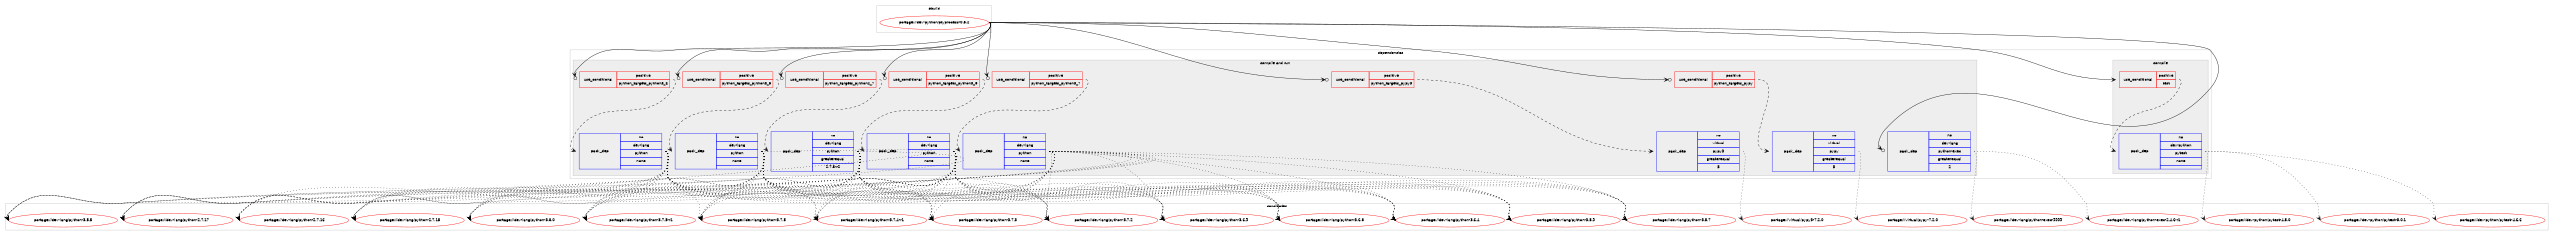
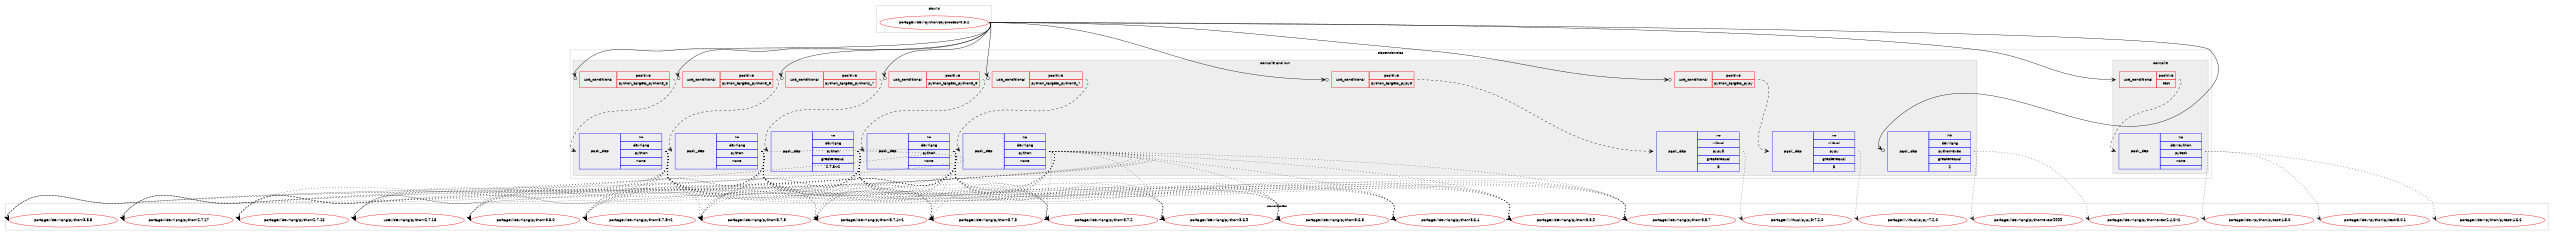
(410, 220) -> (410, 220)
